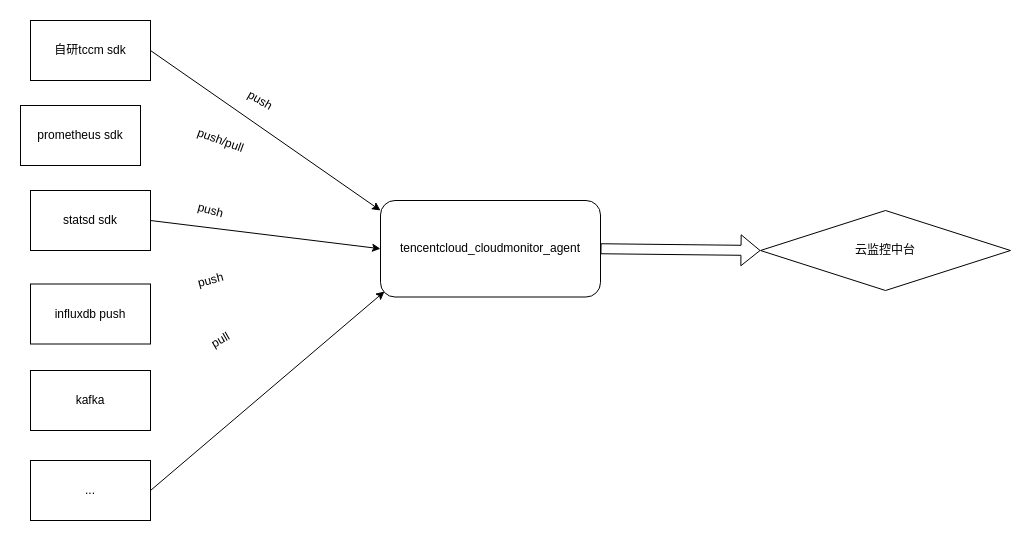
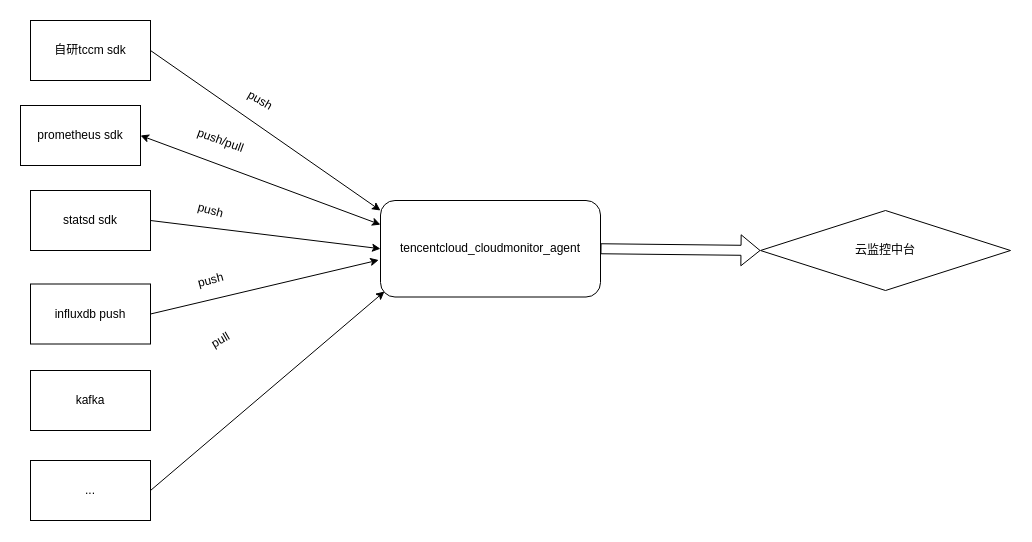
none -> (260, 180)
none -> (262, 288)
